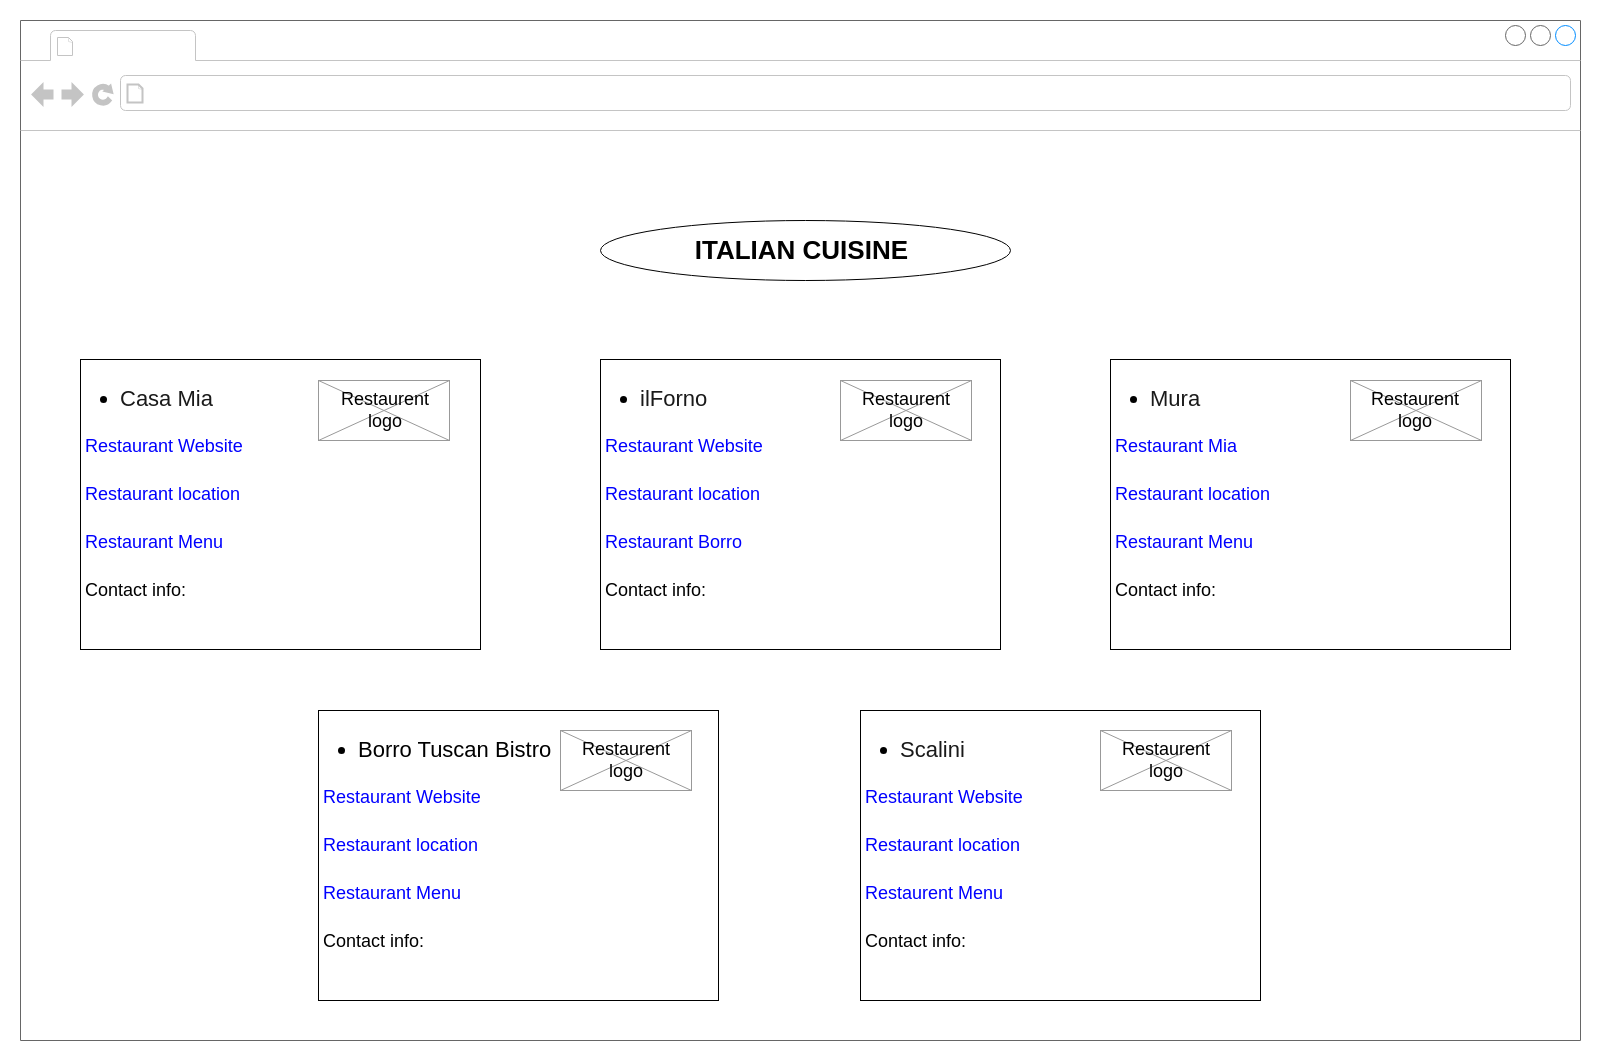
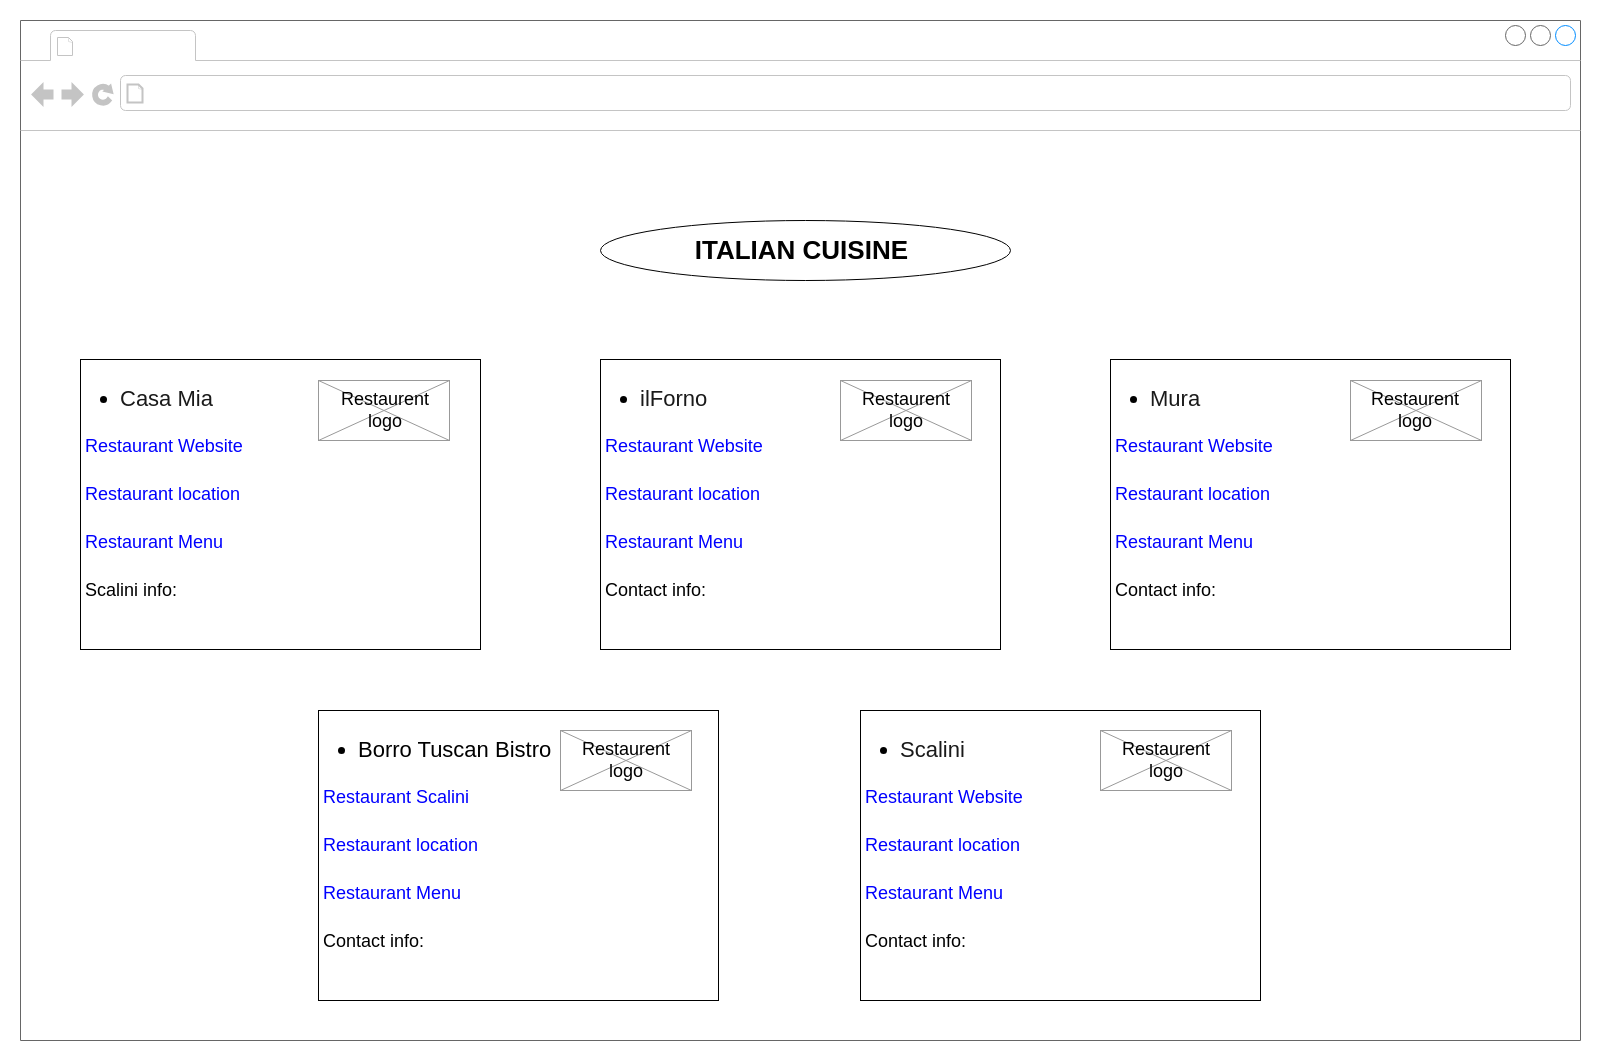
(164, 416) -> (164, 416)
(684, 416) -> (684, 416)
(1194, 416) -> (1194, 416)
(402, 767) -> (402, 767)
(944, 767) -> (944, 767)
